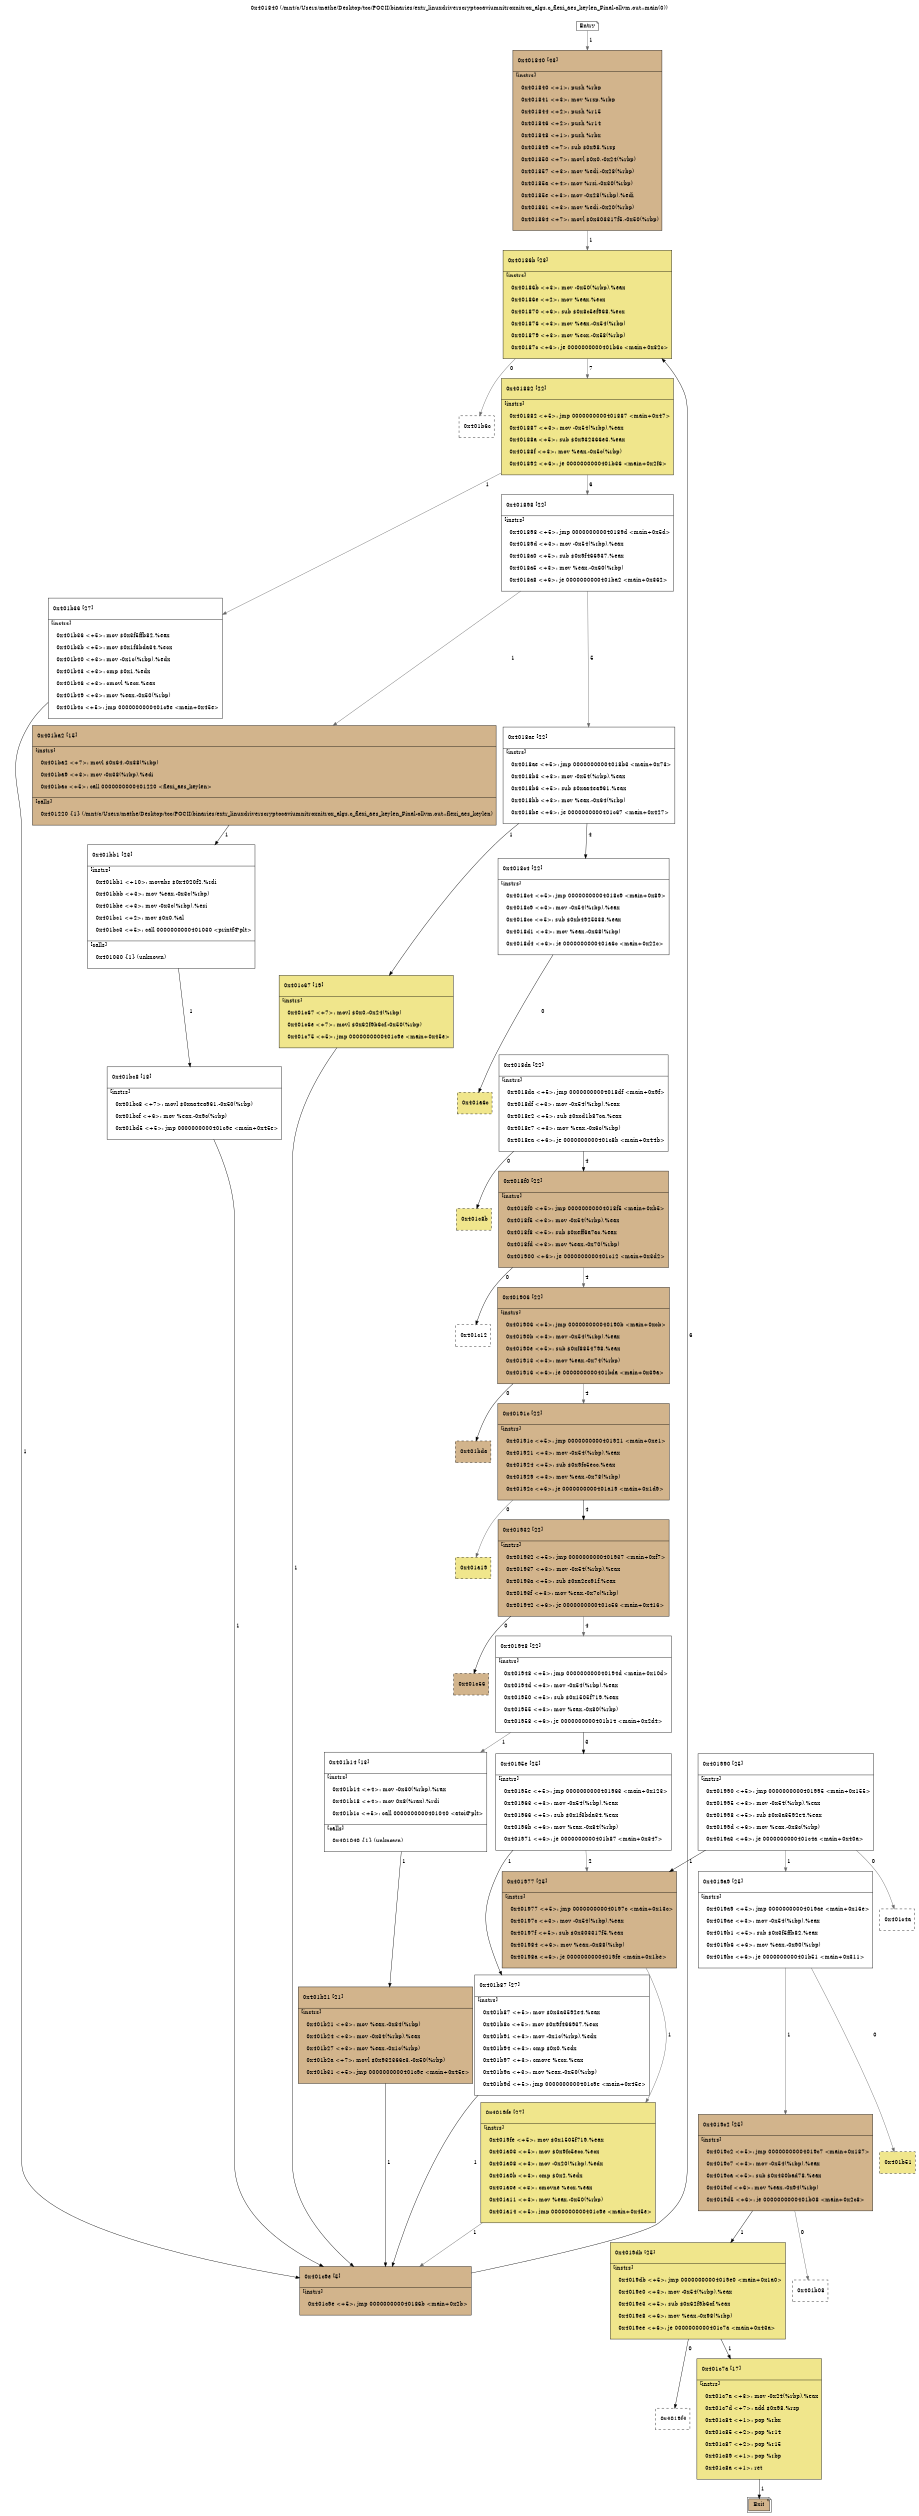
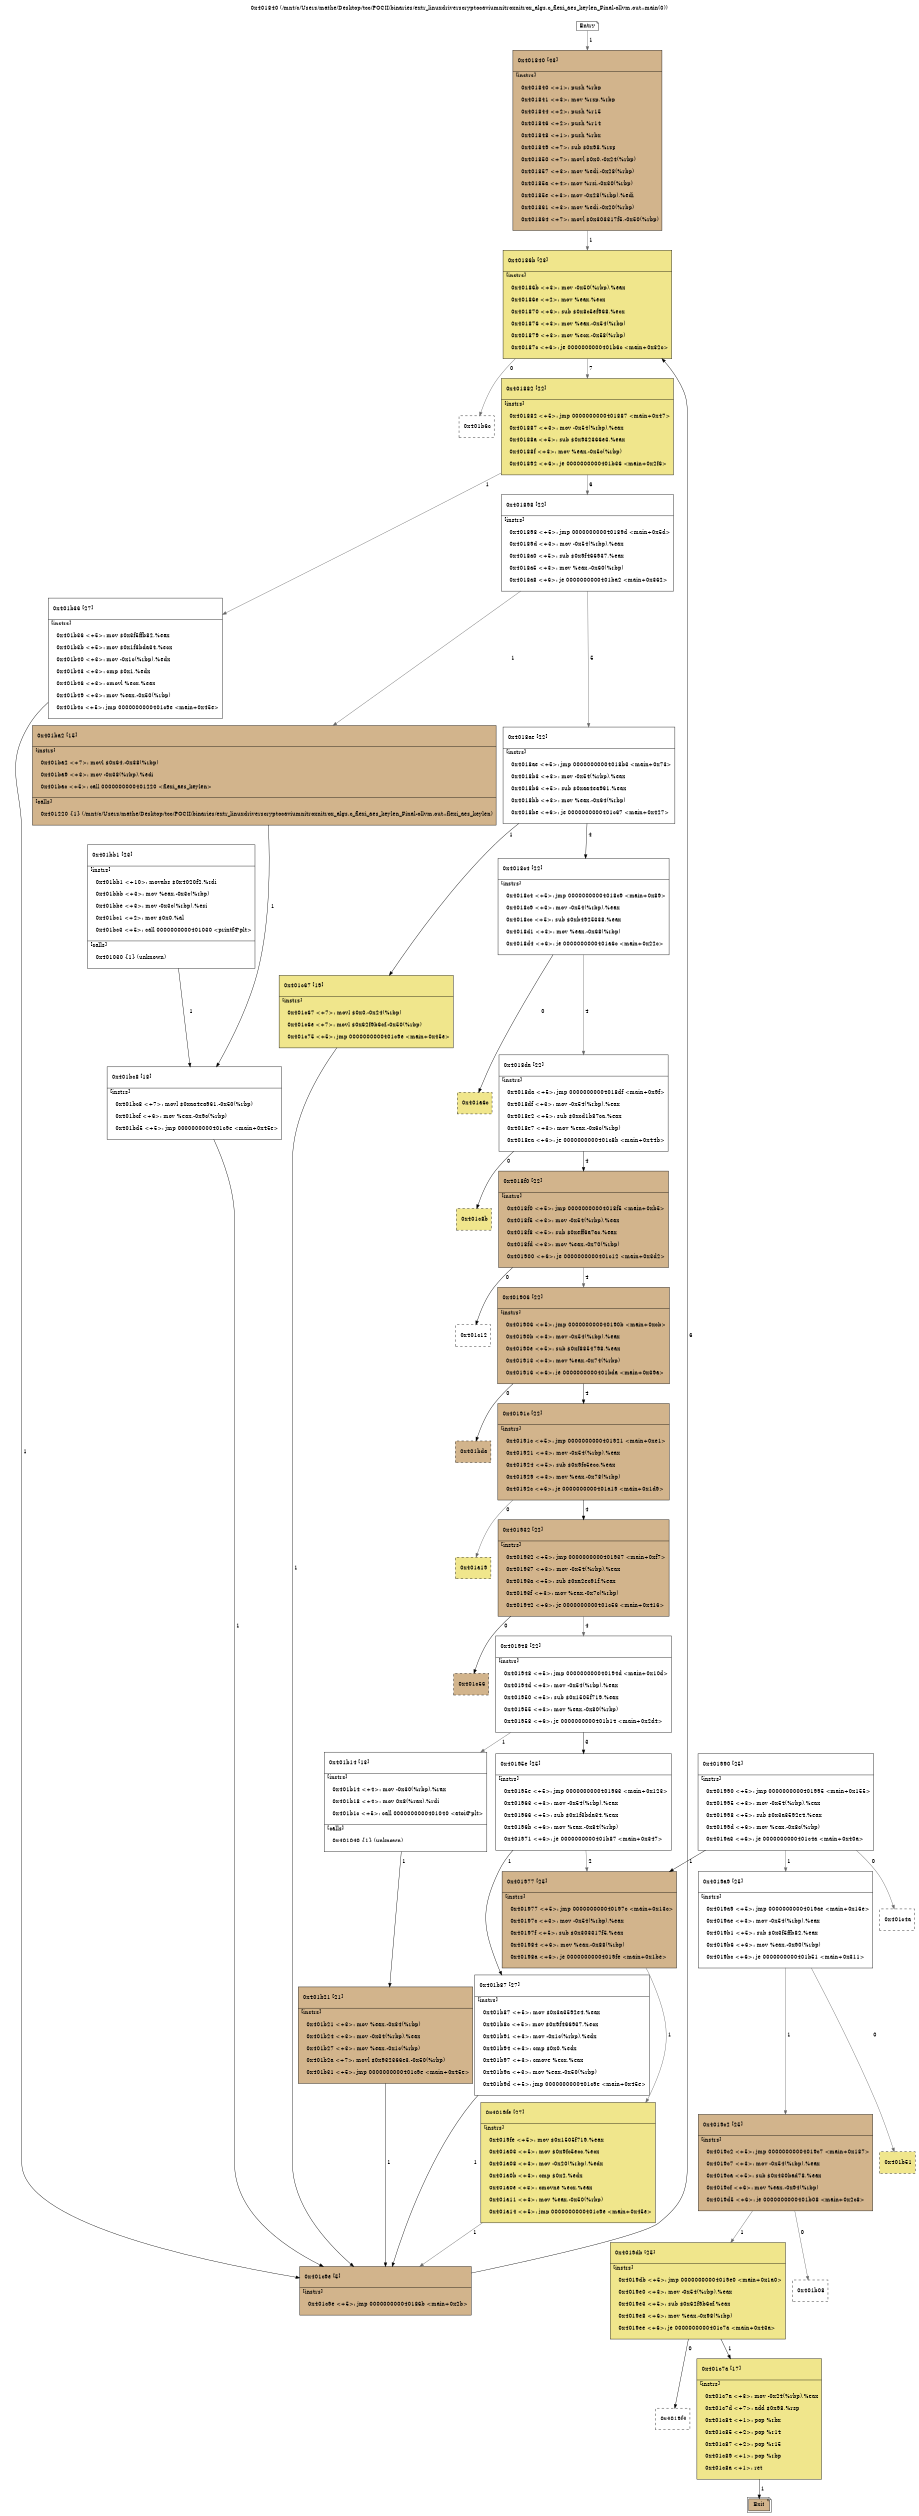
(223, 833) -> (263, 948)
none -> (584, 1003)
(584, 1392) -> (584, 1392)
(743, 2225) -> (743, 2225)
